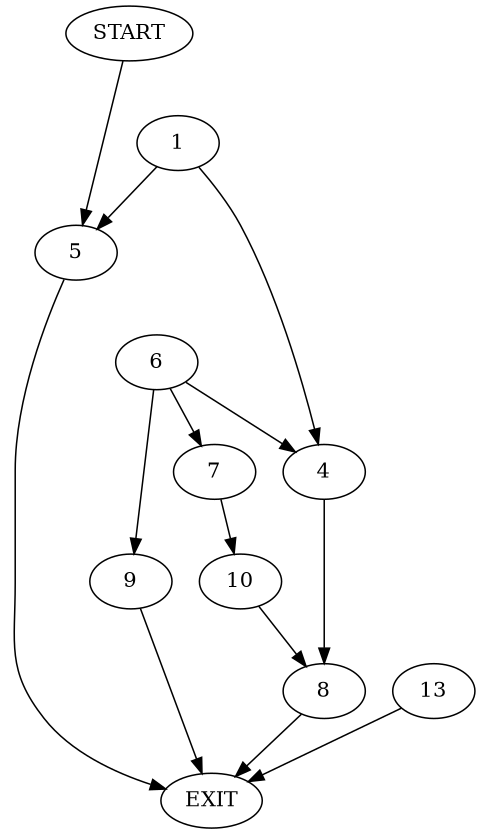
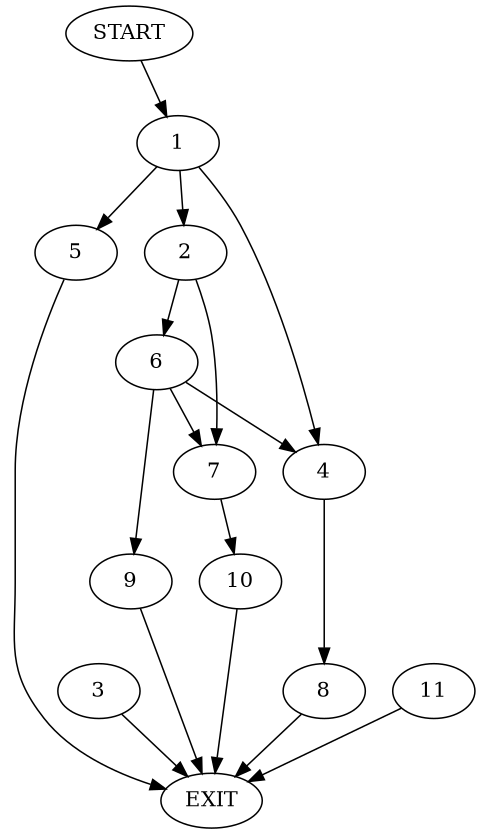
(105, 136) -> (151, 82)
none -> (186, 253)
(278, 630) -> (227, 683)
none -> (99, 691)
(434, 691) -> (434, 691)
